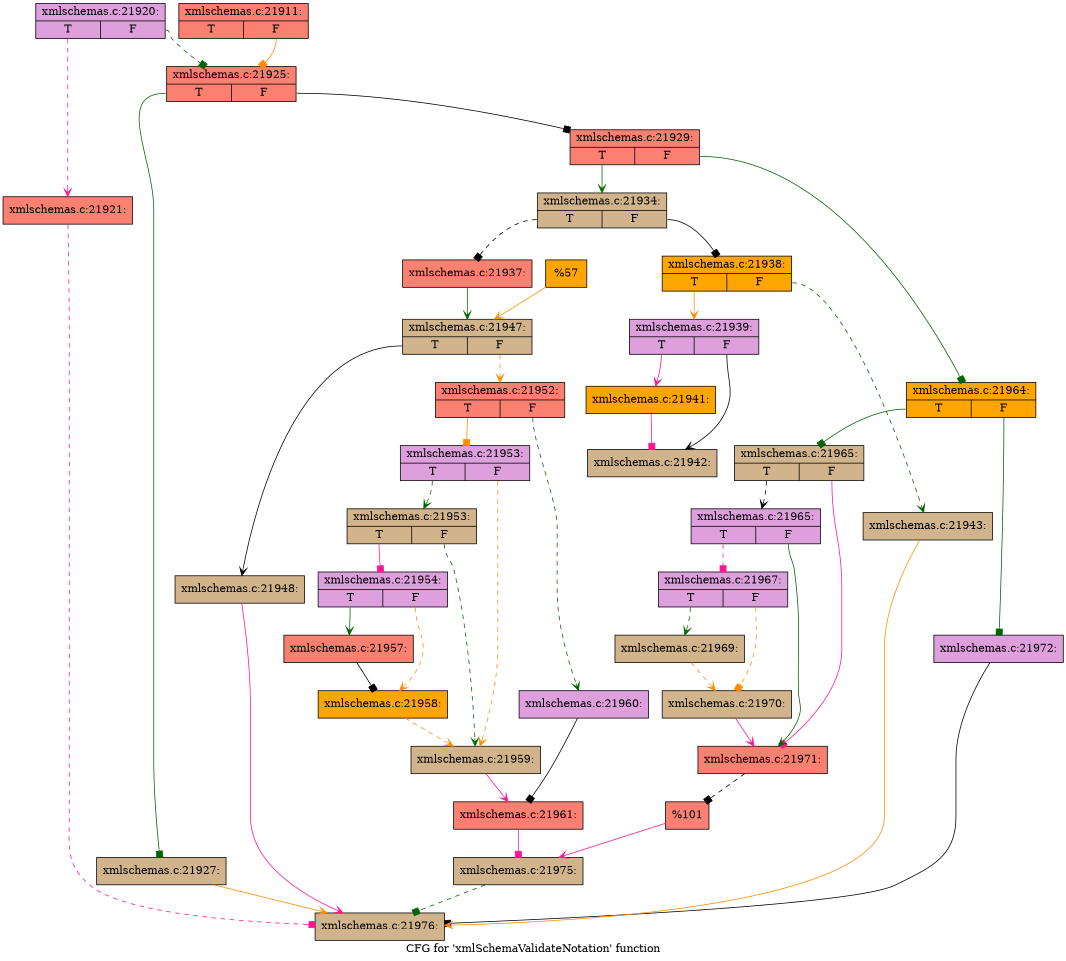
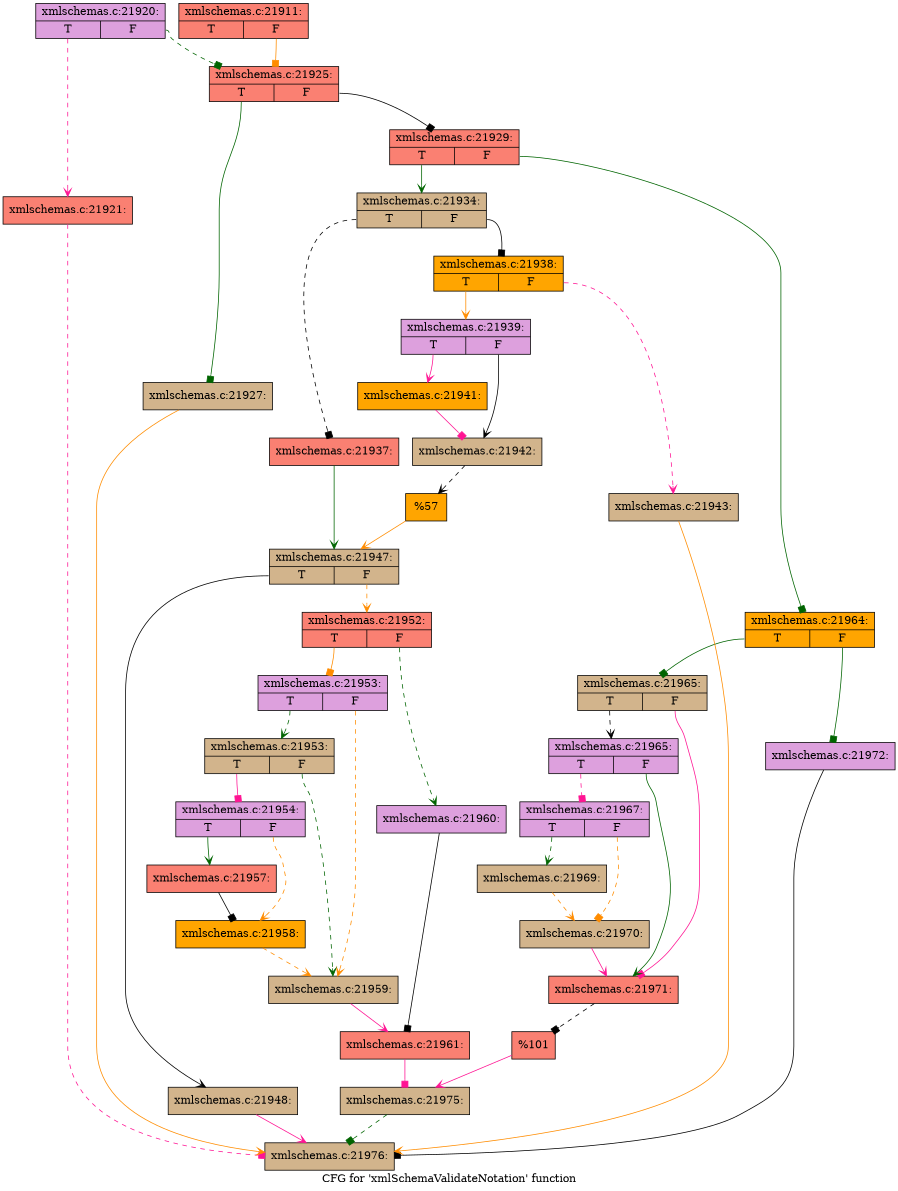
(873, 382) -> (651, 362)
none -> (454, 477)
